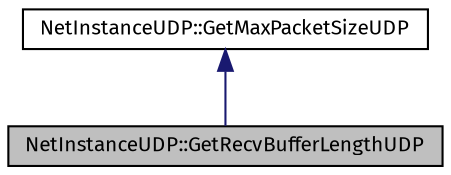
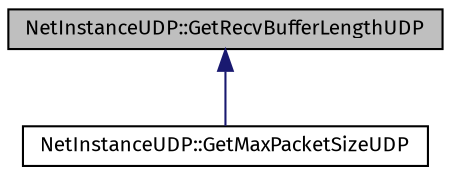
(225, 99) -> (225, 99)
